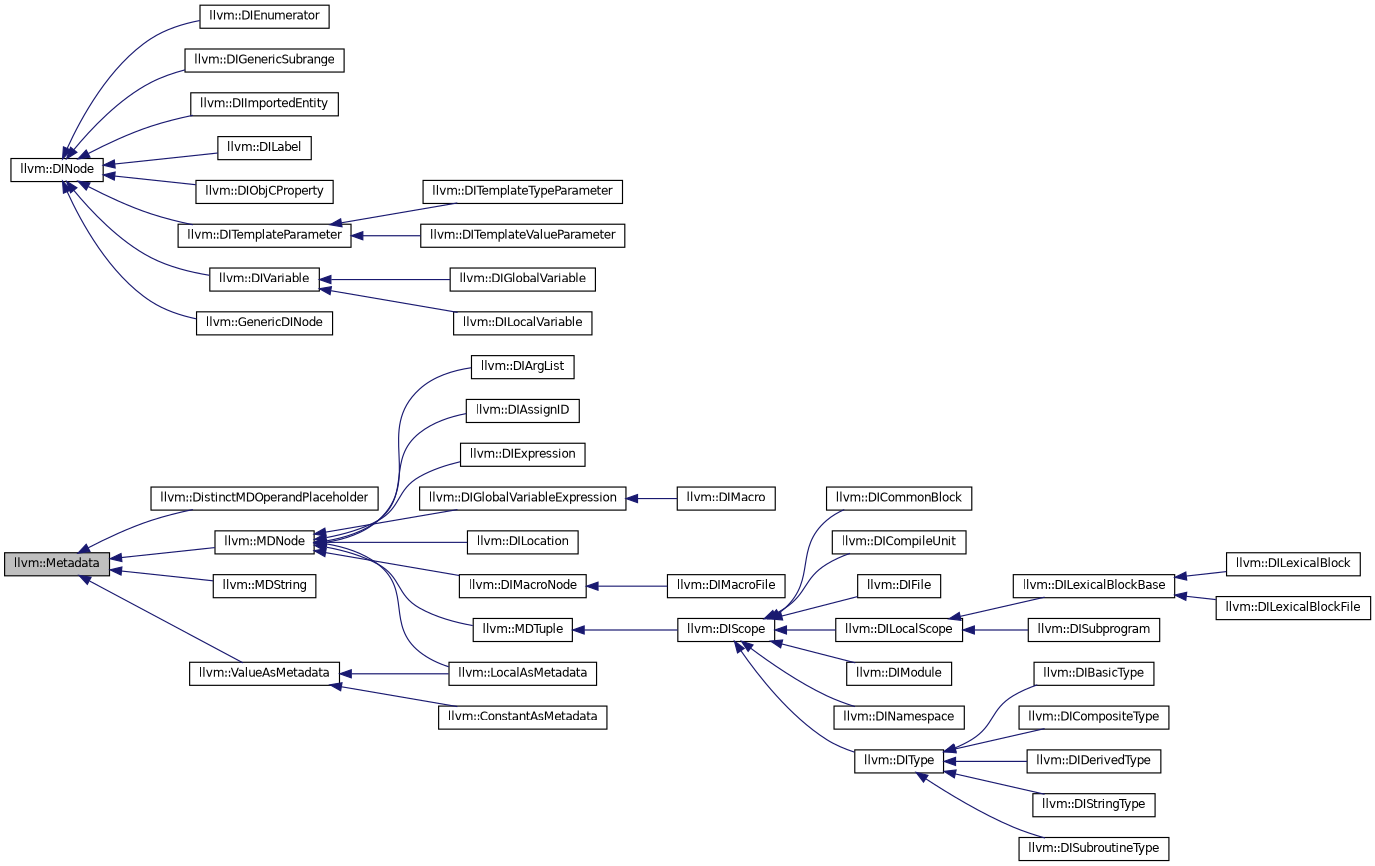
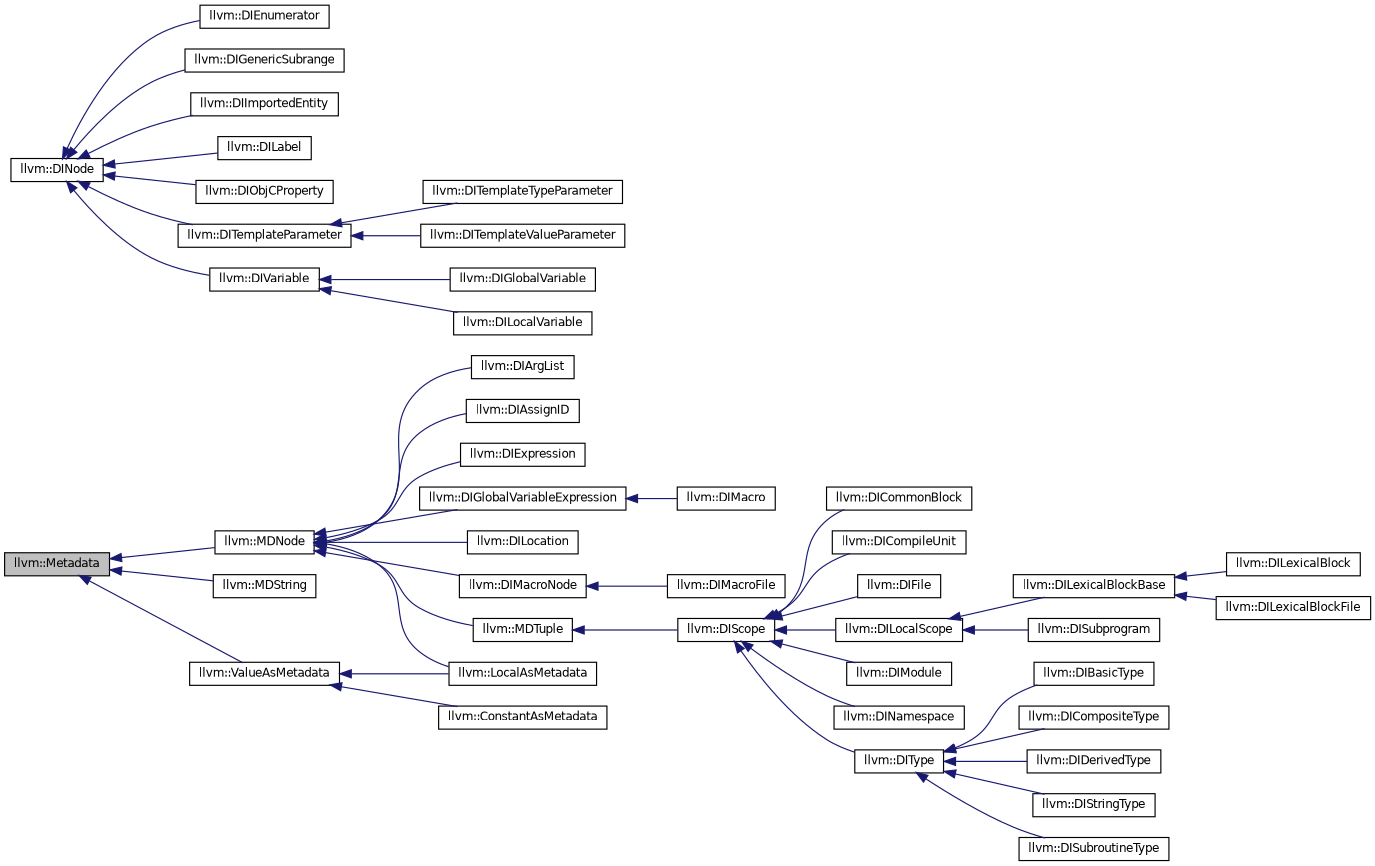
(265, 323) -> none
(265, 499) -> none
